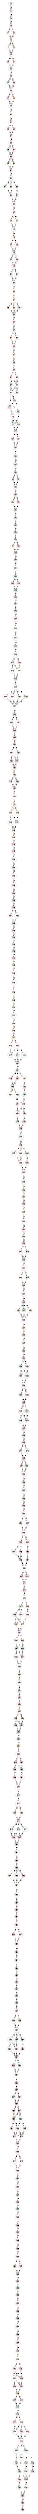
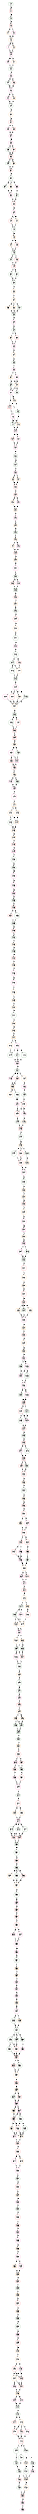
(27, 1278) -> none
